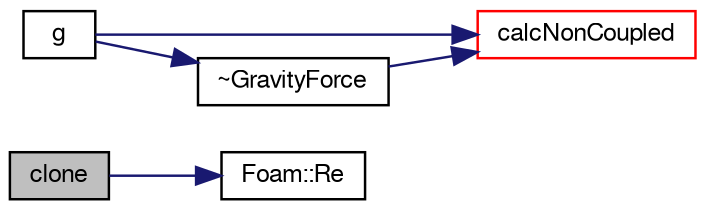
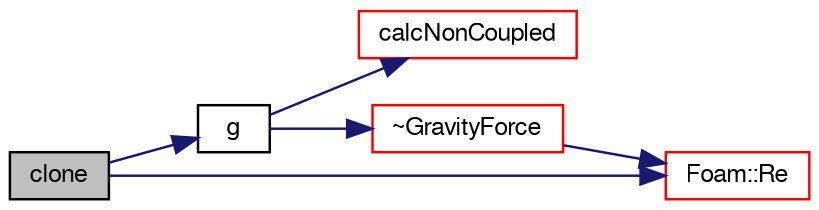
(420, 61) -> (602, 152)
(293, 82) -> (468, 129)
none -> (141, 154)
(293, 176) -> (738, 176)
